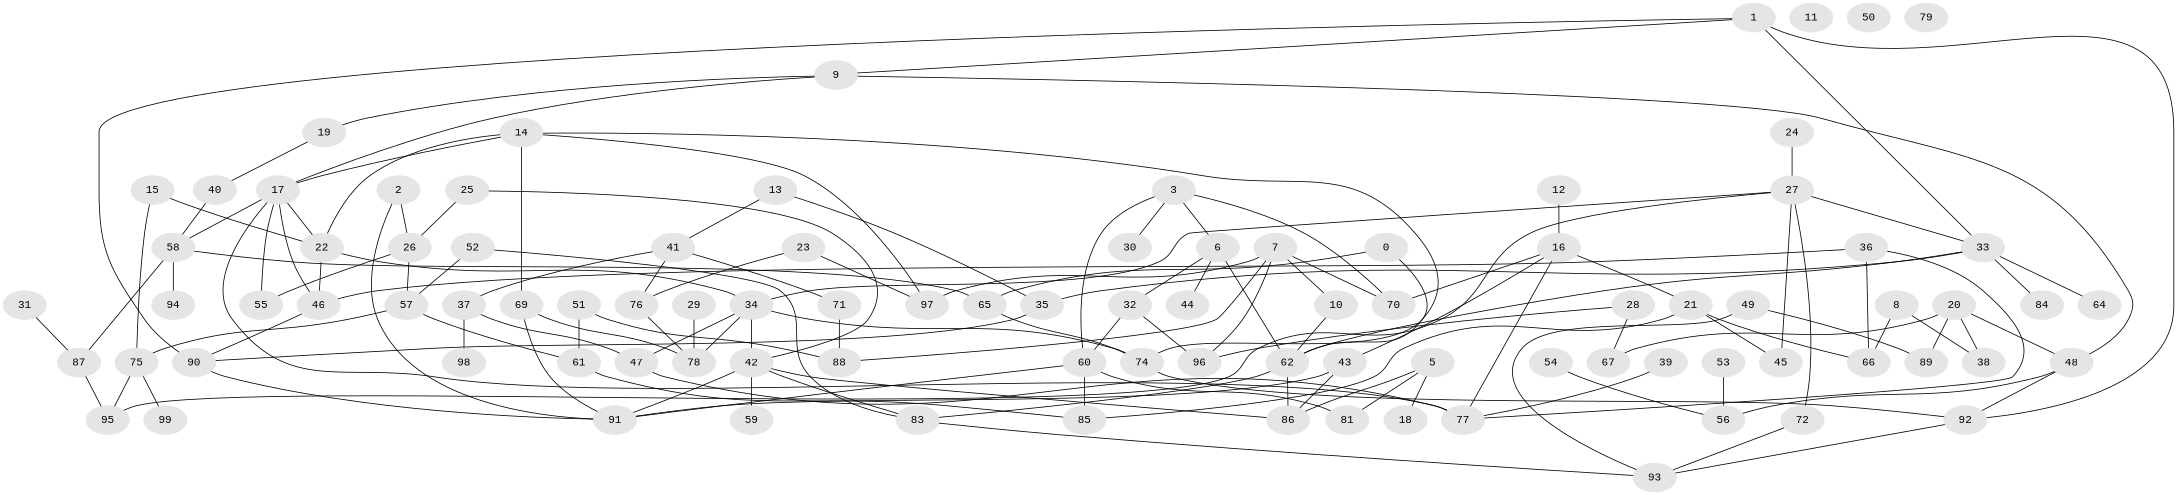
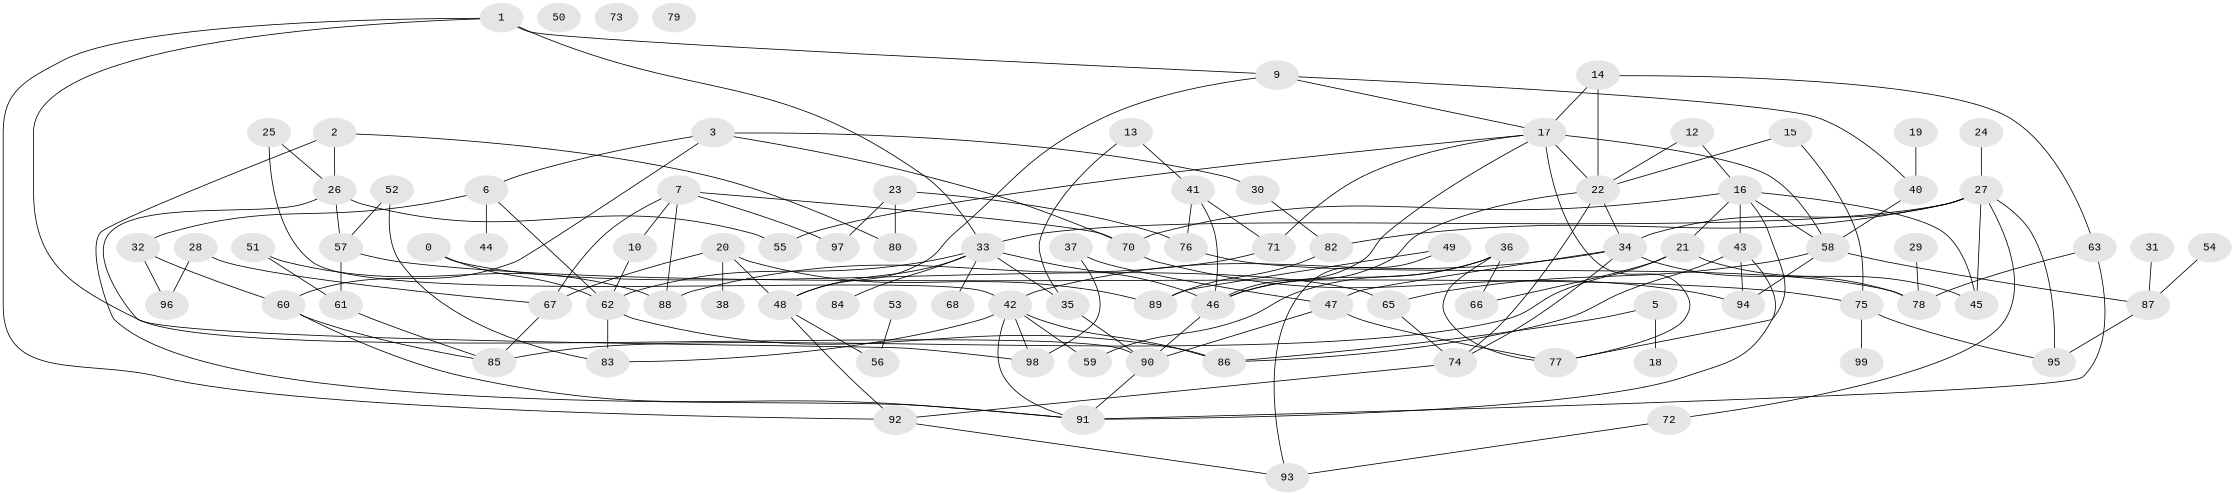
none -> (617, 18)
(1811, 18) -> none
(577, 89) -> (1612, 95)
(756, 161) -> none
none -> (1645, 161)
none -> (1395, 163)
(1170, 171) -> (1533, 287)
none -> (1869, 208)
none -> (1773, 212)
none -> (895, 248)
none -> (1331, 248)
none -> (1066, 267)
(565, 270) -> (1217, 246)
none -> (881, 276)
none -> (1742, 281)
none -> (1419, 286)
none -> (1277, 302)
(521, 305) -> (2095, 248)
(1897, 305) -> none
(2100, 305) -> (953, 305)
(1248, 311) -> (602, 237)
none -> (1020, 330)
none -> (522, 334)
none -> (1239, 334)
none -> (330, 336)
(1666, 363) -> none
(1635, 395) -> (2179, 276)
(1347, 420) -> none
(1286, 452) -> none
